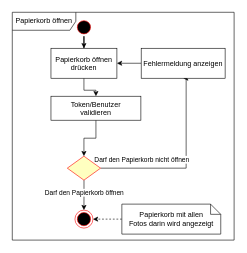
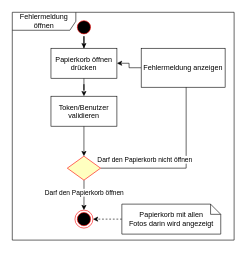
(44, 21) -> (44, 21)
(183, 63) -> (183, 68)
(96, 108) -> (84, 111)
